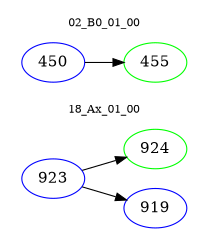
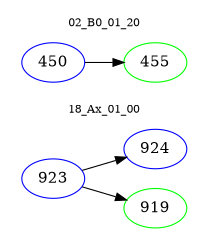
(104, 24) -> (104, 24)
(155, 149) -> (155, 149)
(155, 208) -> (155, 208)
